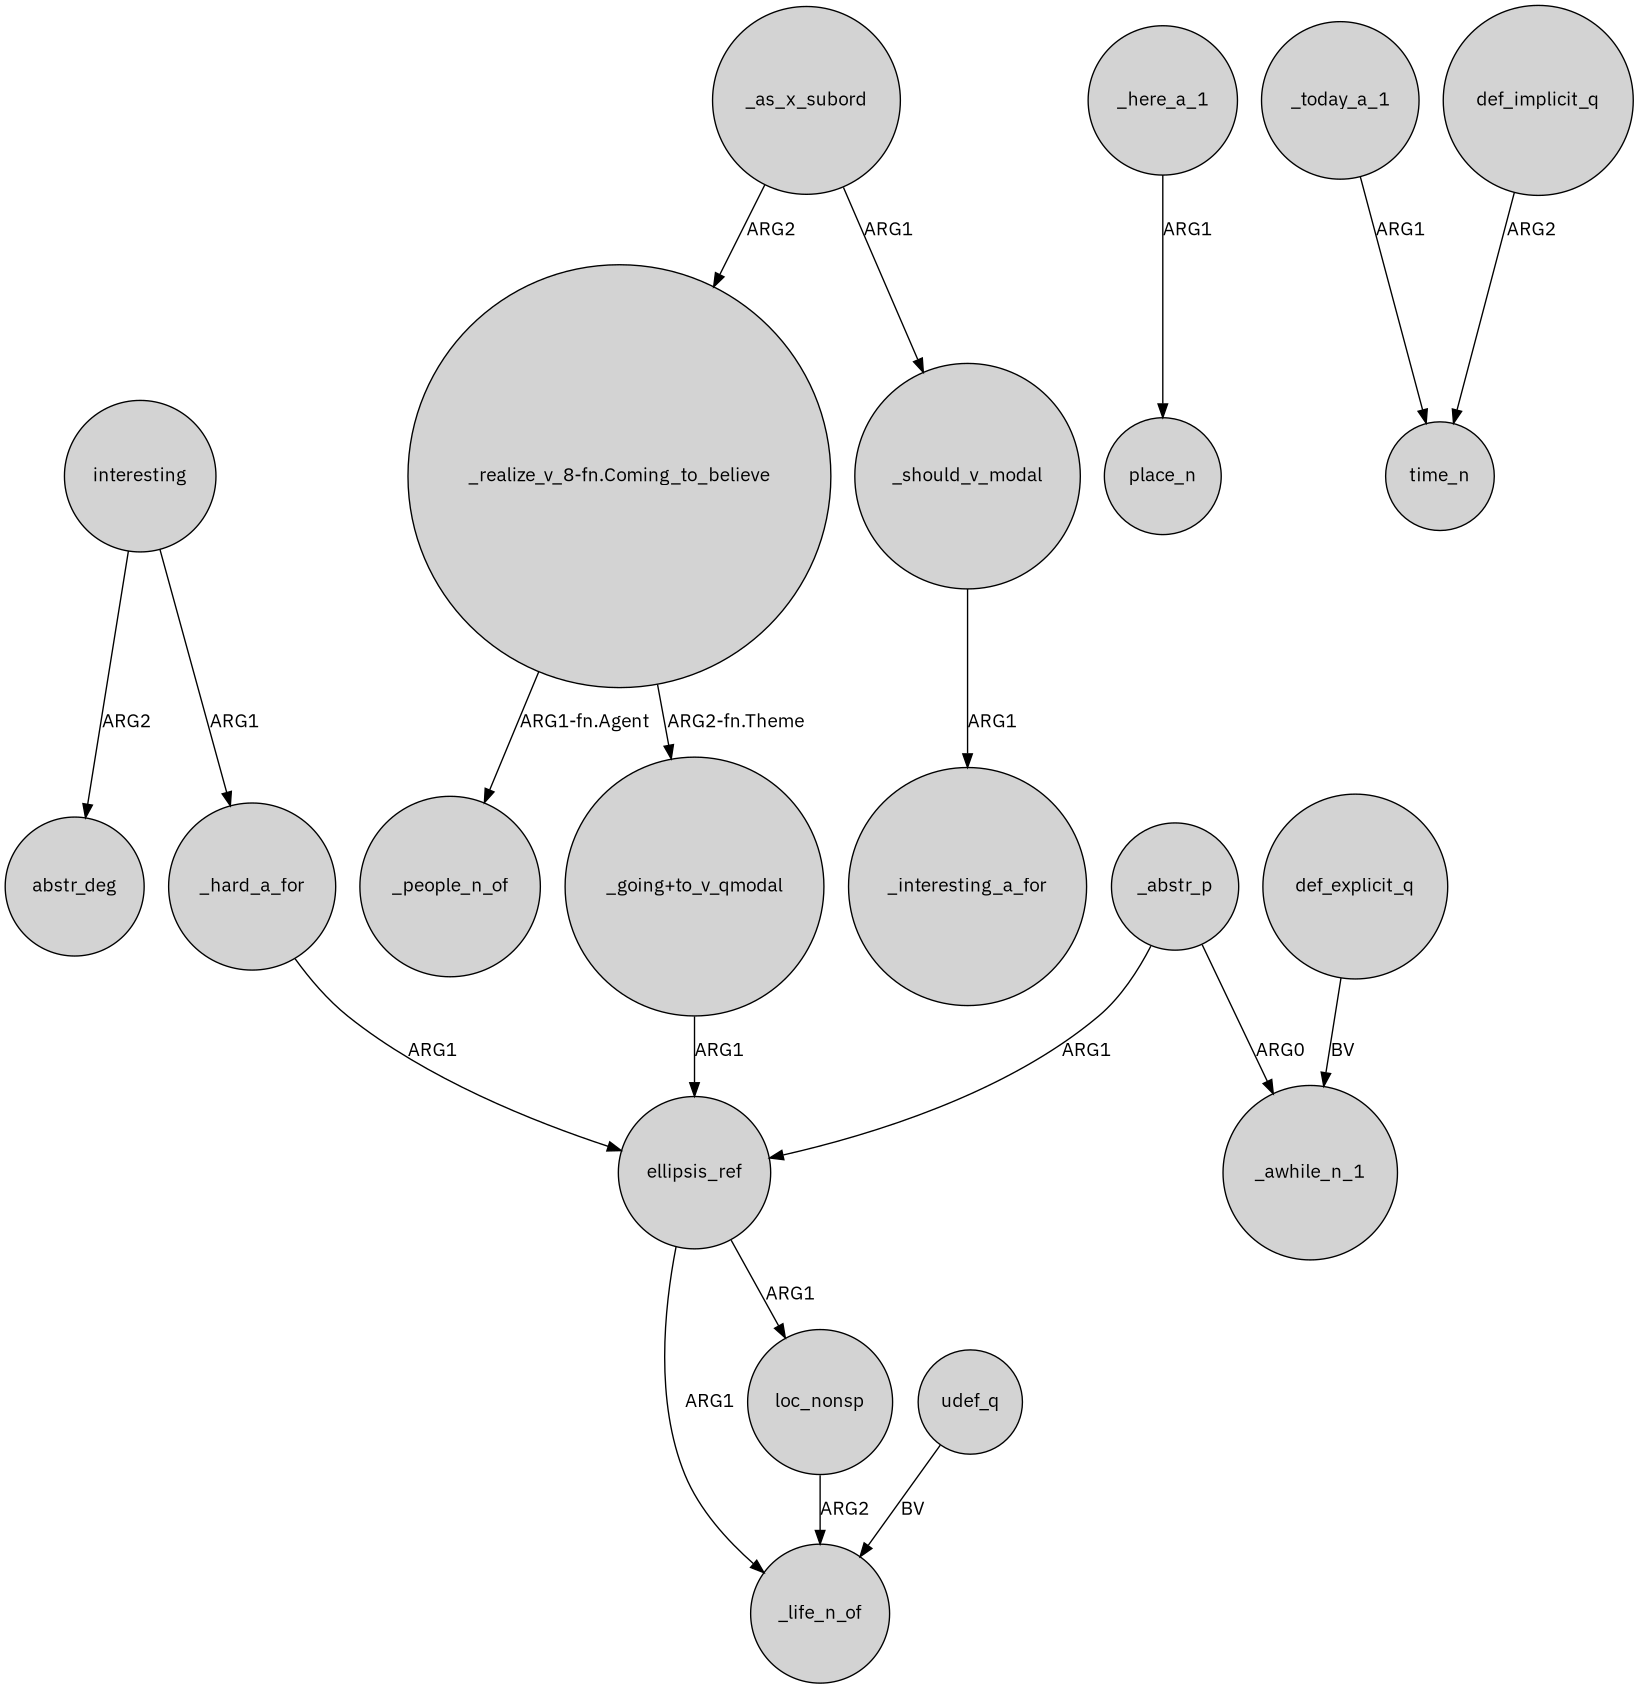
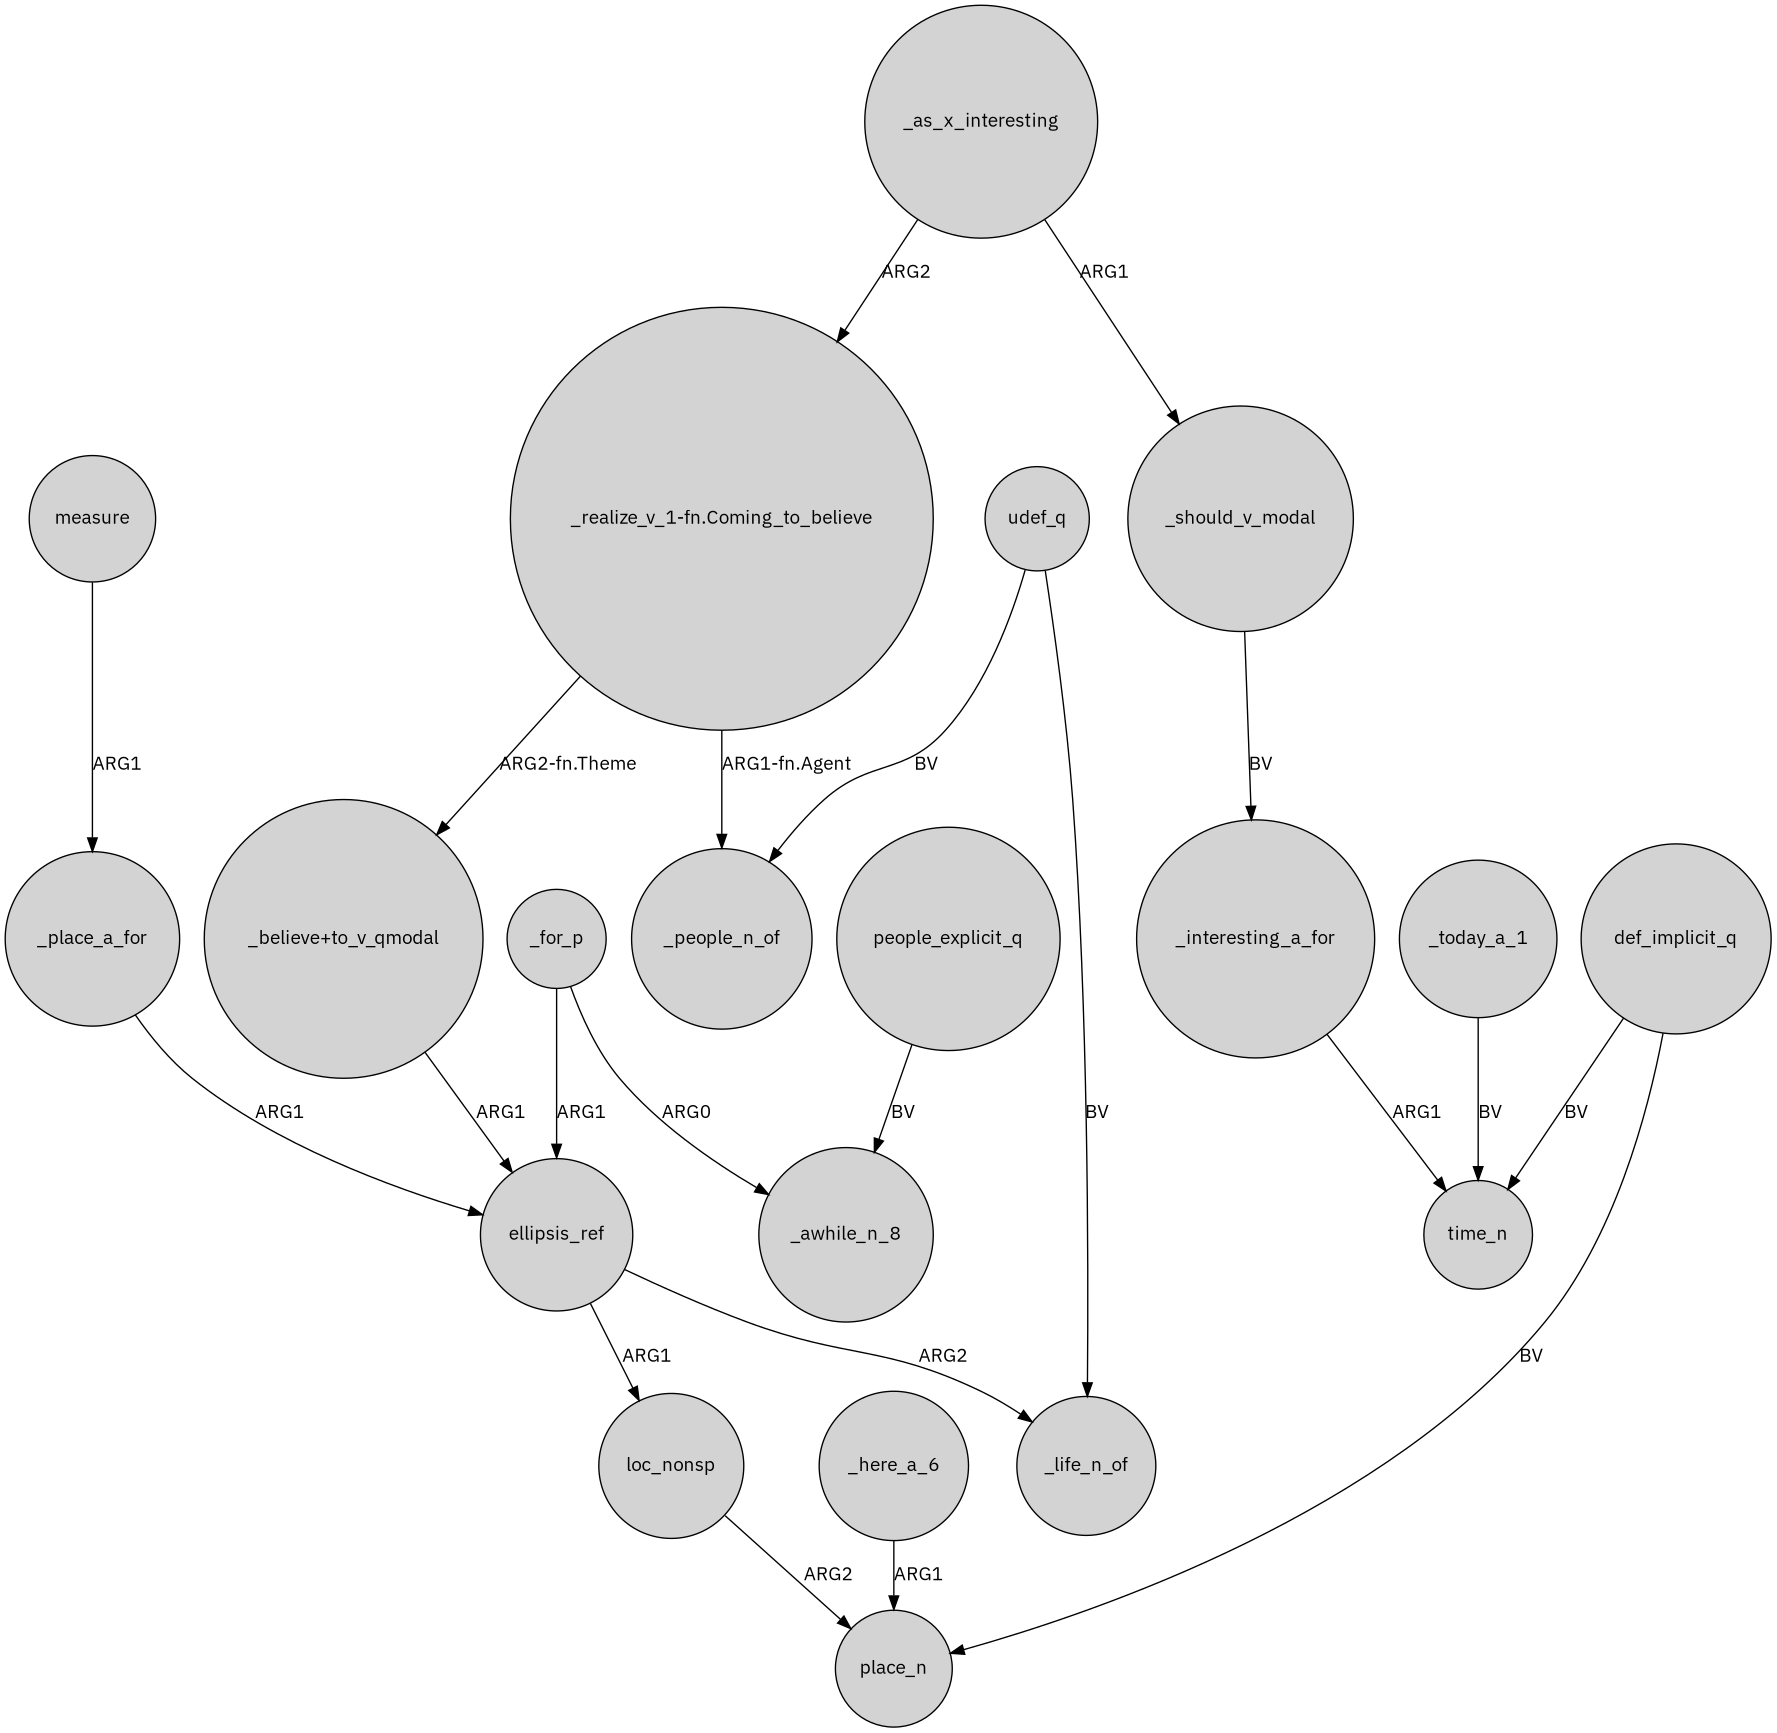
(806, 100) -> (981, 122)
(1163, 100) -> (894, 1466)
(1401, 230) -> (1490, 1113)
(1532, 230) -> (1576, 1113)
(140, 476) -> (92, 519)
(619, 476) -> (722, 519)
(993, 722) -> (1261, 765)
none -> (935, 740)
(75, 887) -> none
(252, 887) -> (92, 939)
(695, 887) -> (344, 939)
(1175, 887) -> (557, 939)
(1355, 887) -> (948, 939)
none -> (1382, 1107)
(1310, 1173) -> (846, 1235)
(710, 1402) -> (944, 1357)
none -> (1412, 1444)
(820, 1503) -> (783, 1567)
